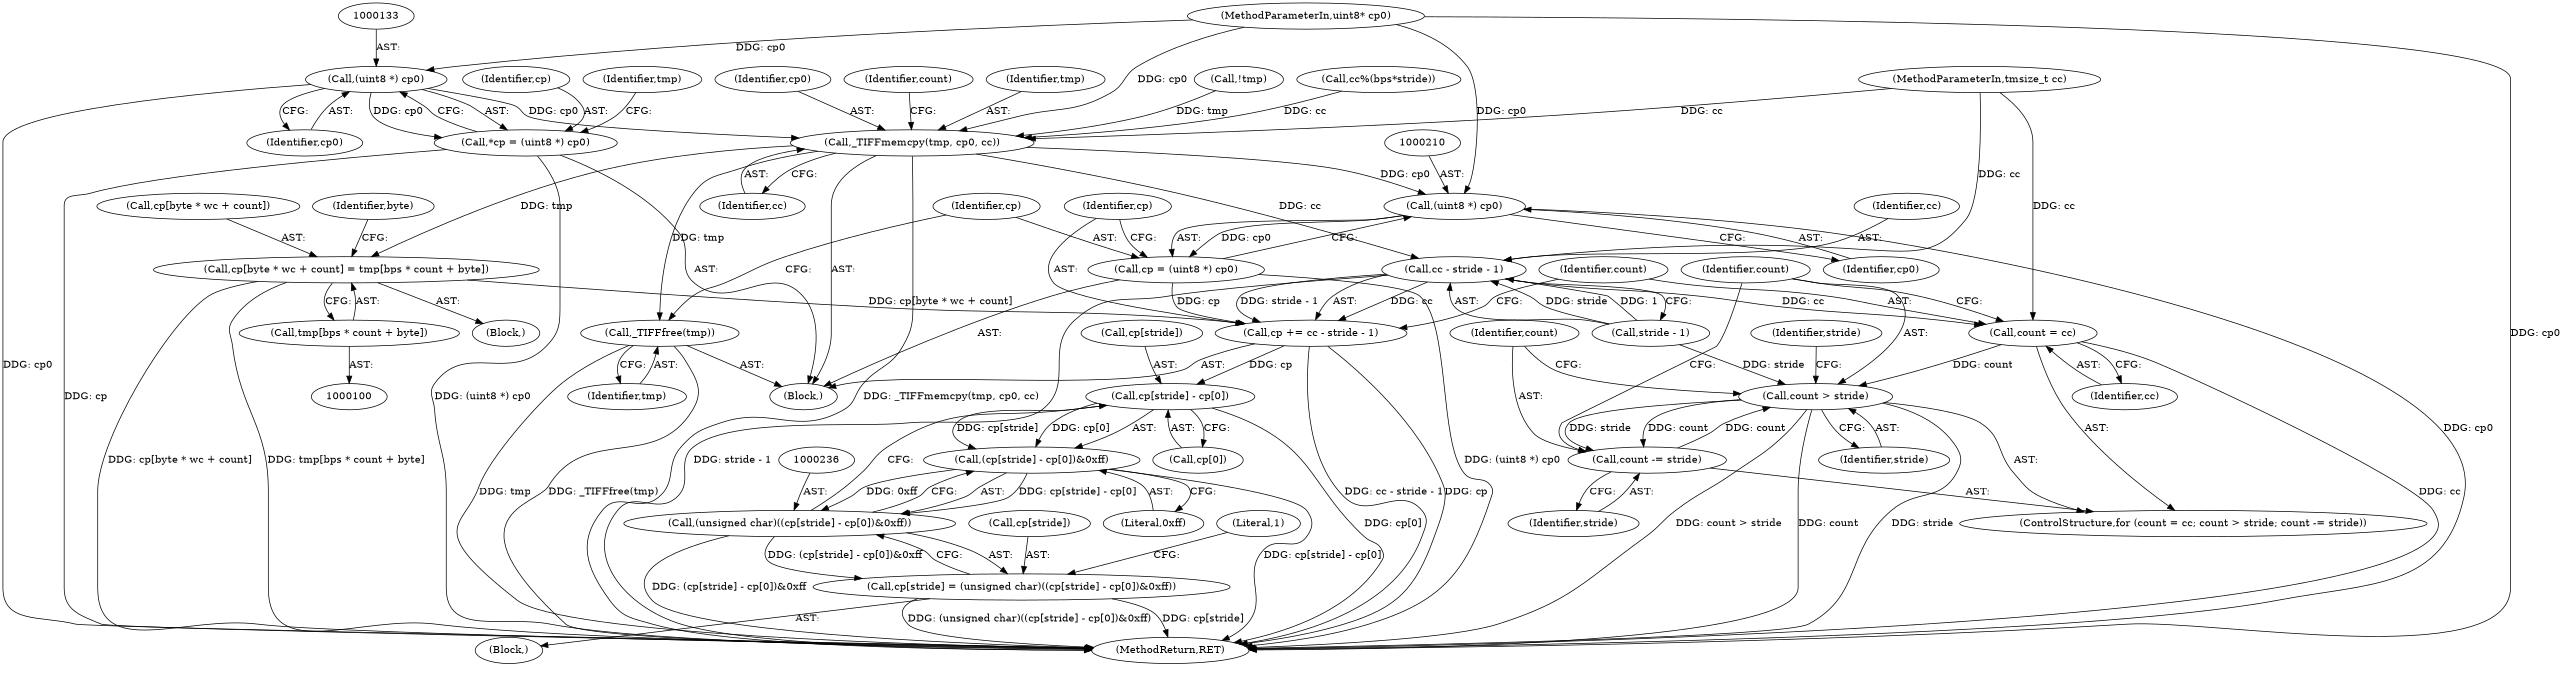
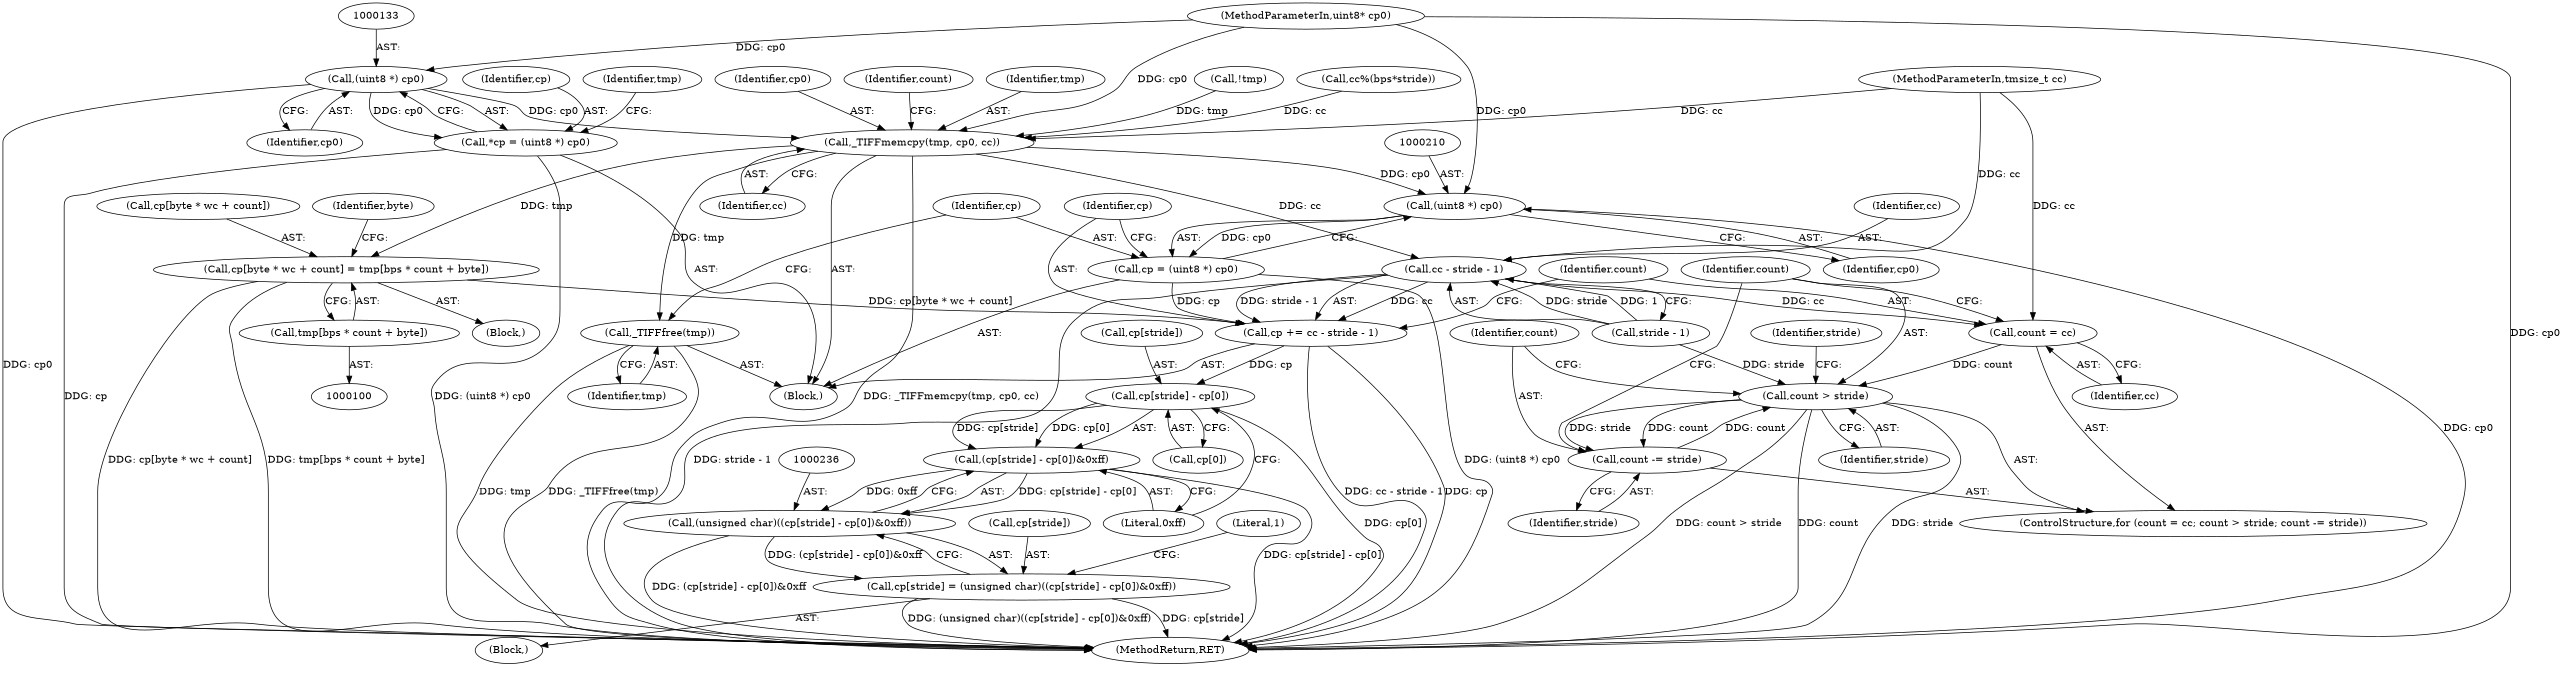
(926, 427) -> (1251, 471)
(2060, 613) -> none
